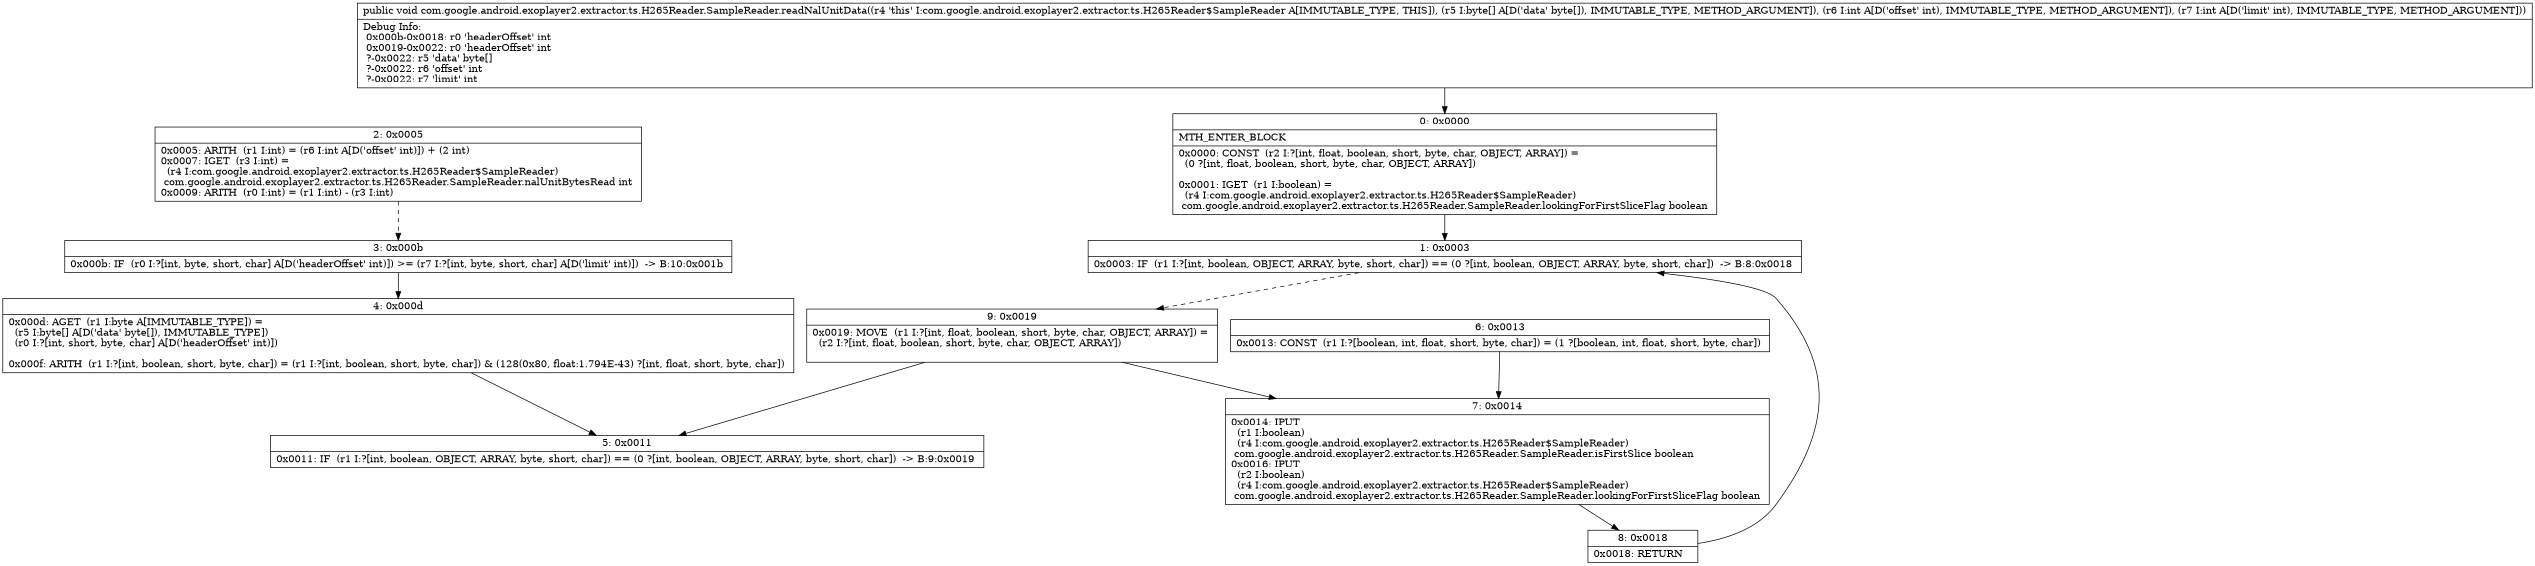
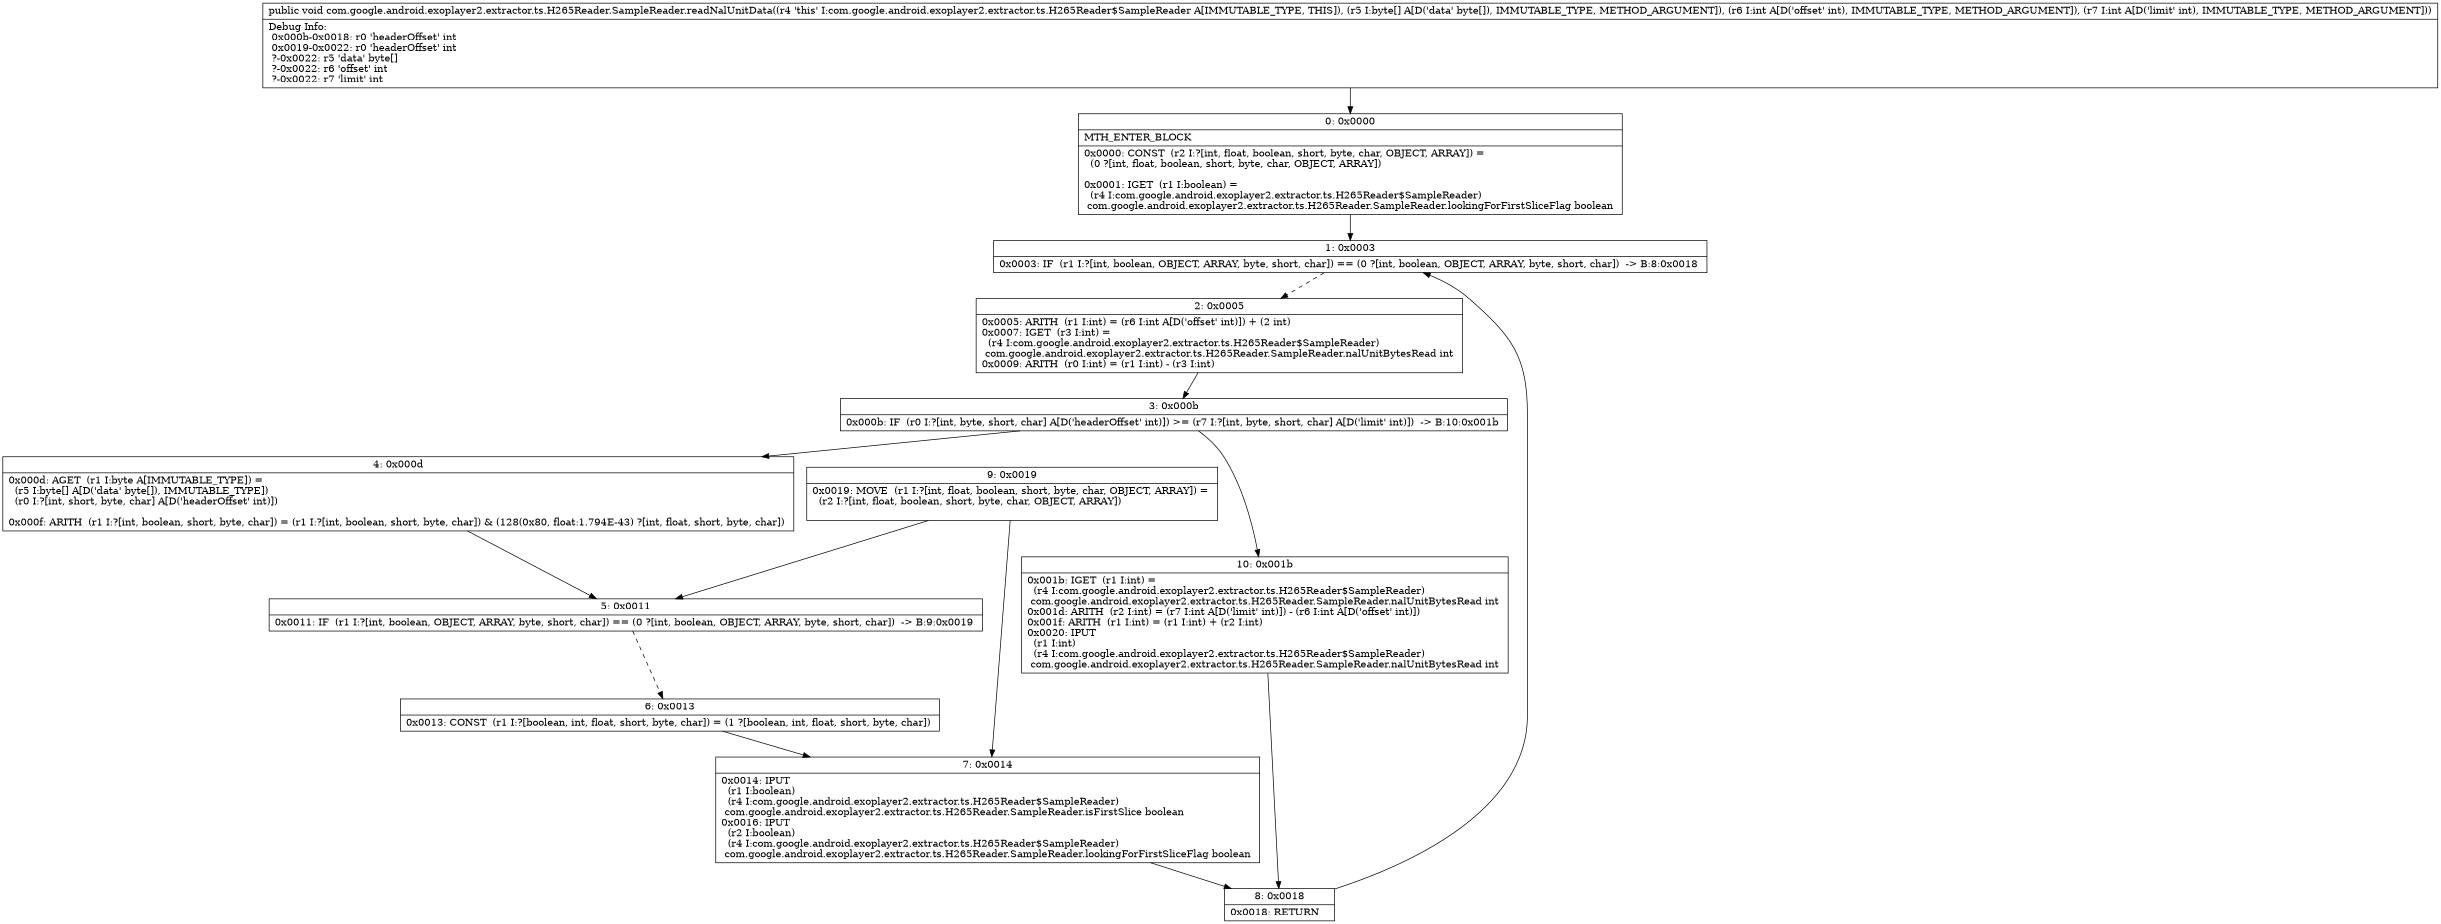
(398, 217) -> (1192, 383)
(1261, 290) -> (1305, 284)
none -> (1265, 615)
none -> (646, 662)
